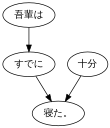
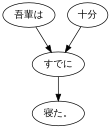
(75, 86) -> (75, 37)
